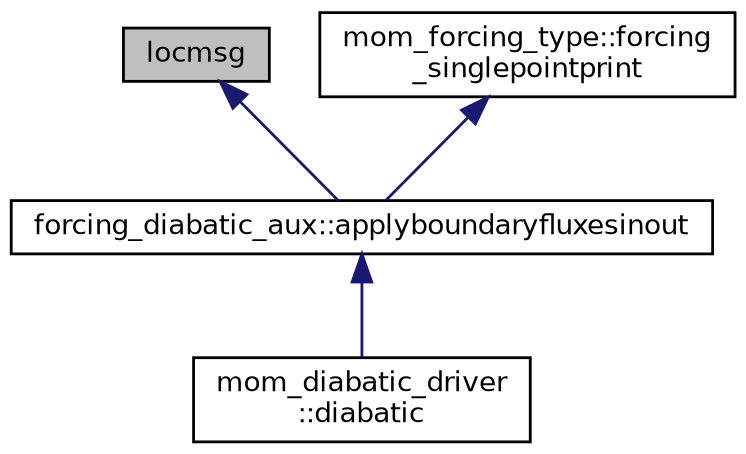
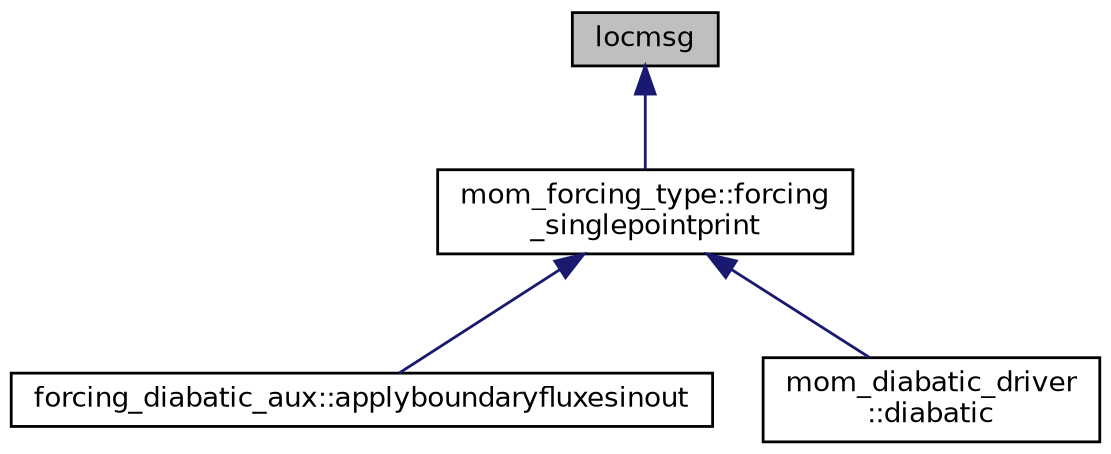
(289, 151) -> (645, 132)
(362, 320) -> (800, 313)
